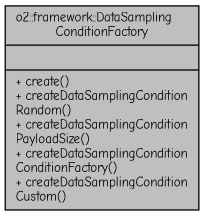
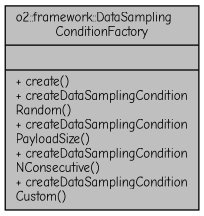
(67, 168) -> (58, 168)
